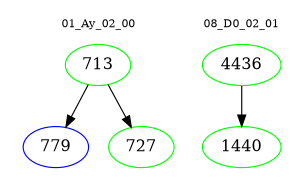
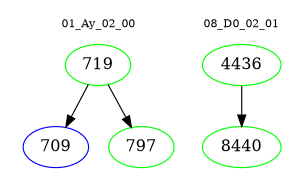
(98, 65) -> (98, 65)
(56, 147) -> (56, 147)
(141, 147) -> (141, 147)
(242, 147) -> (242, 147)
